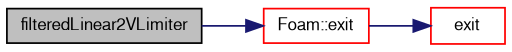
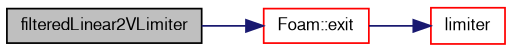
(468, 26) -> (468, 26)
